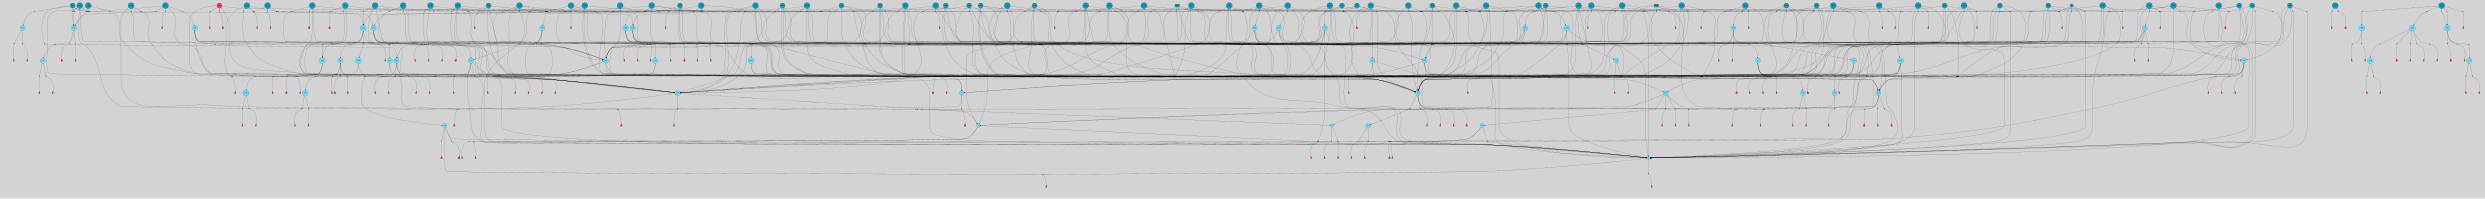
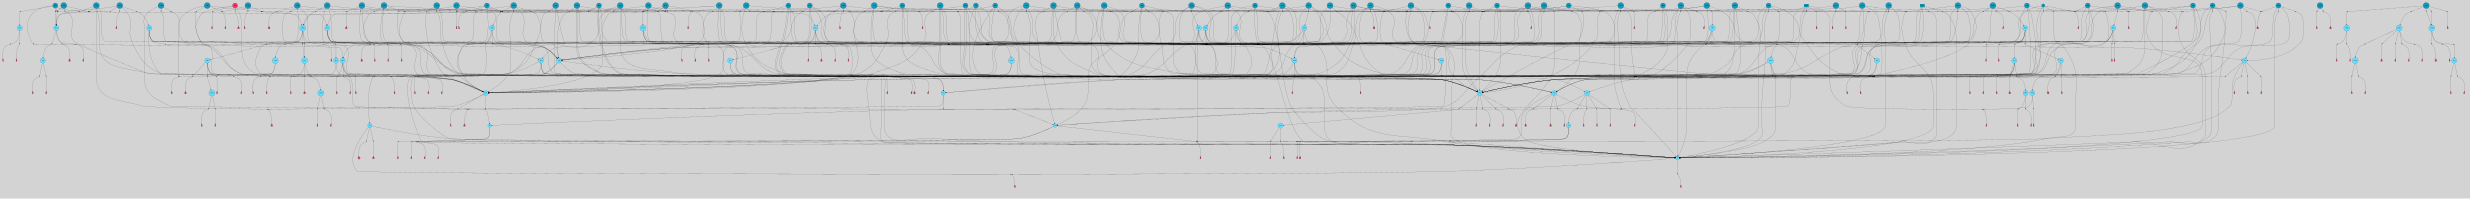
(1177, 6) -> (1330, 6)
(1786, 6) -> (1922, 6)
(965, 126) -> none
